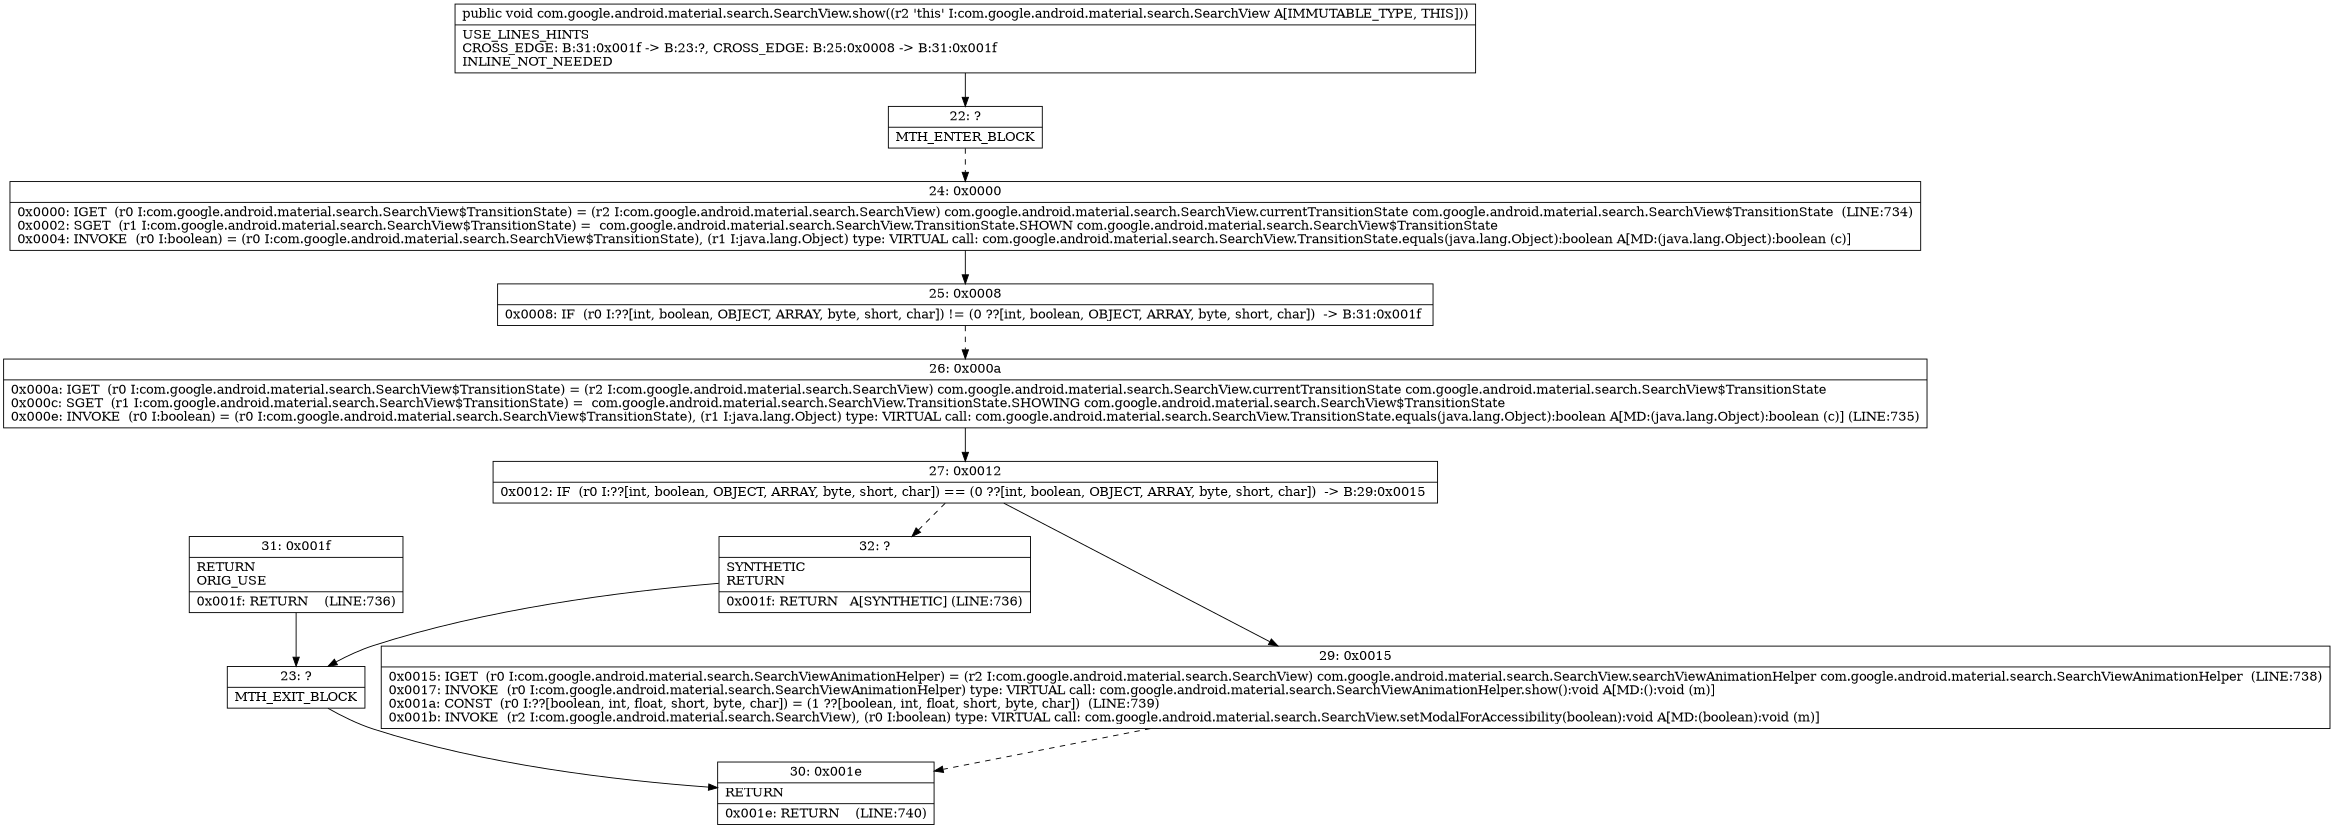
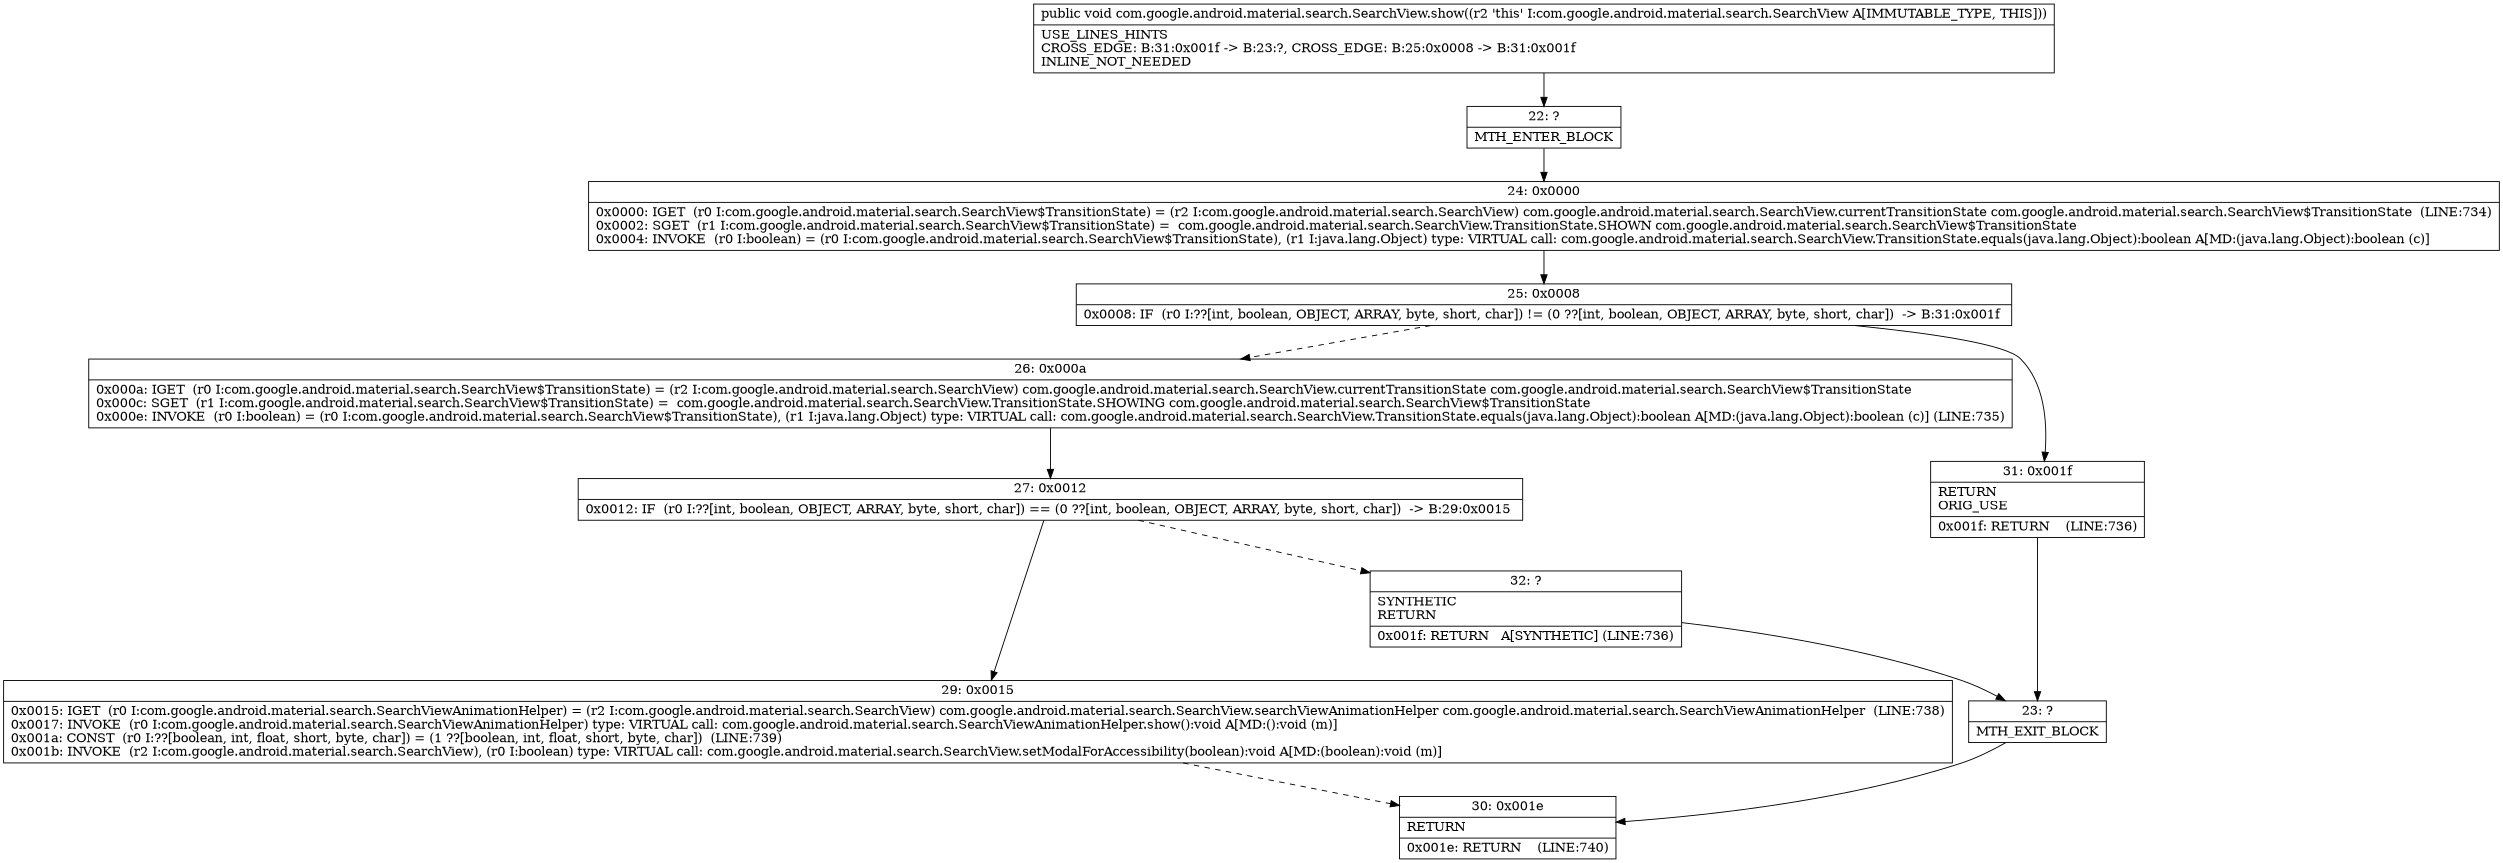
(965, 160) -> (1544, 160)
none -> (1988, 345)
